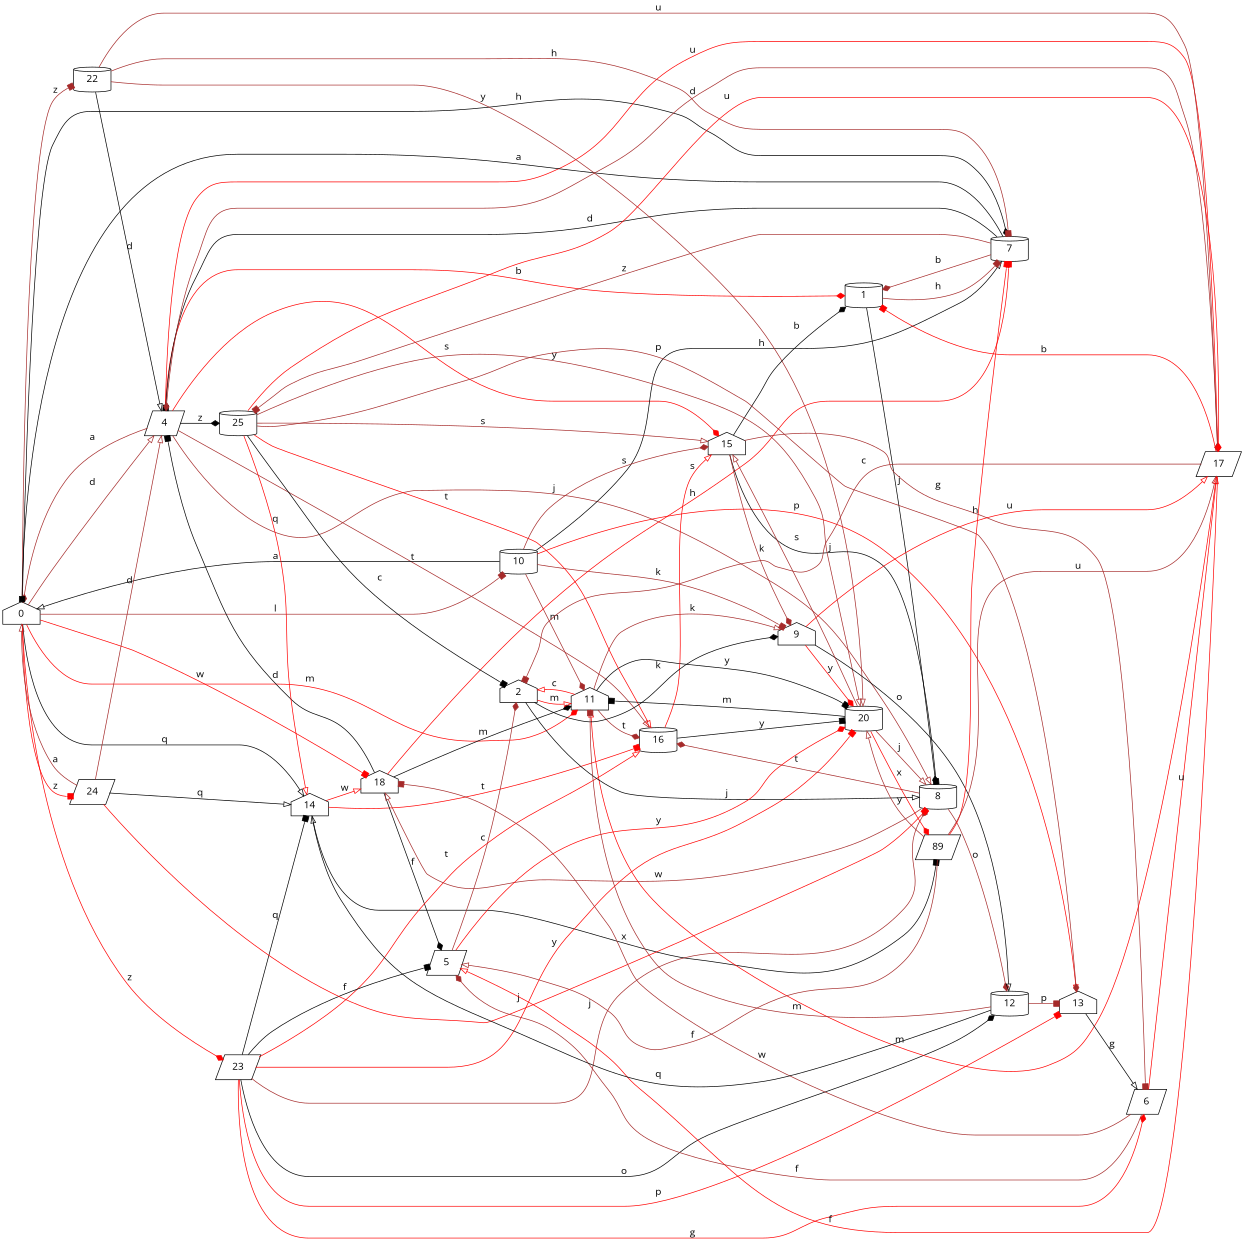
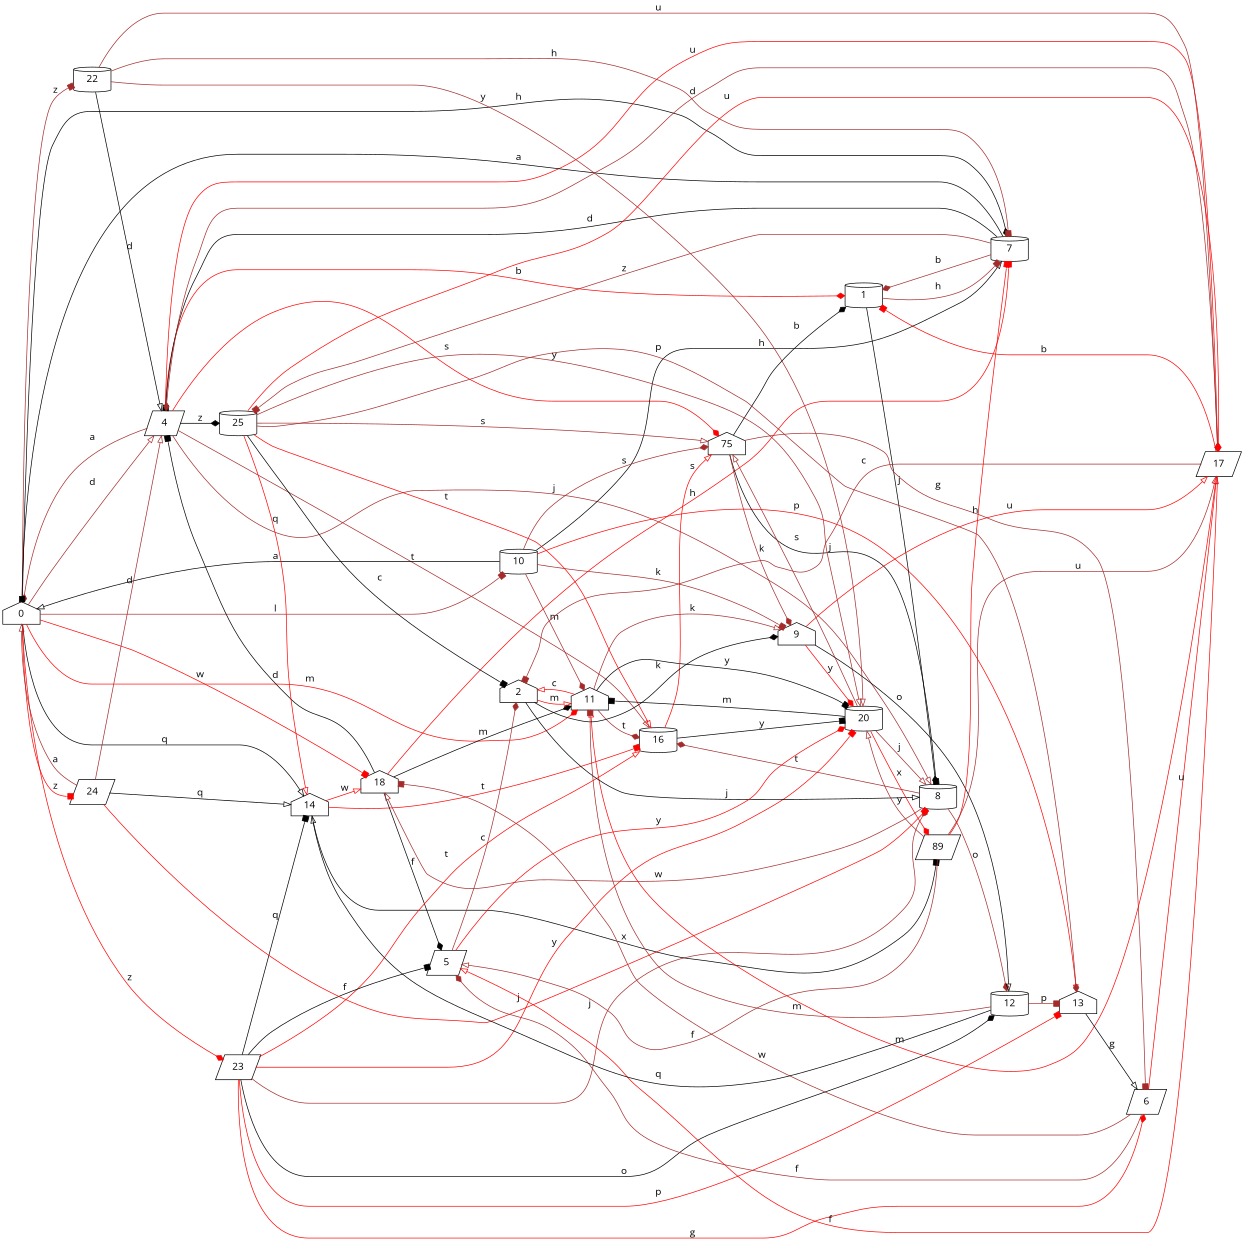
(727, 445) -> (727, 445)
